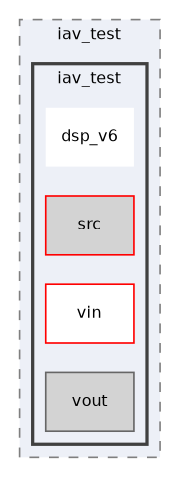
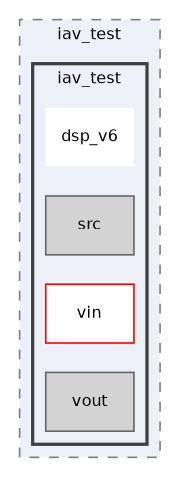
(90, 225) -> (90, 225)
